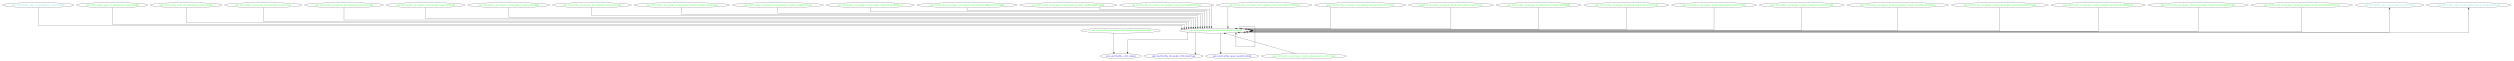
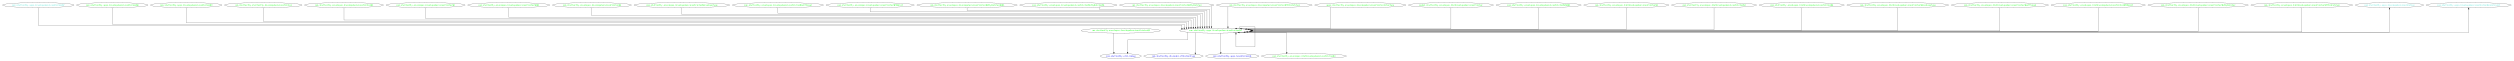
(263, 5) -> (263, 5)
(1260, 44) -> (1287, 34)
